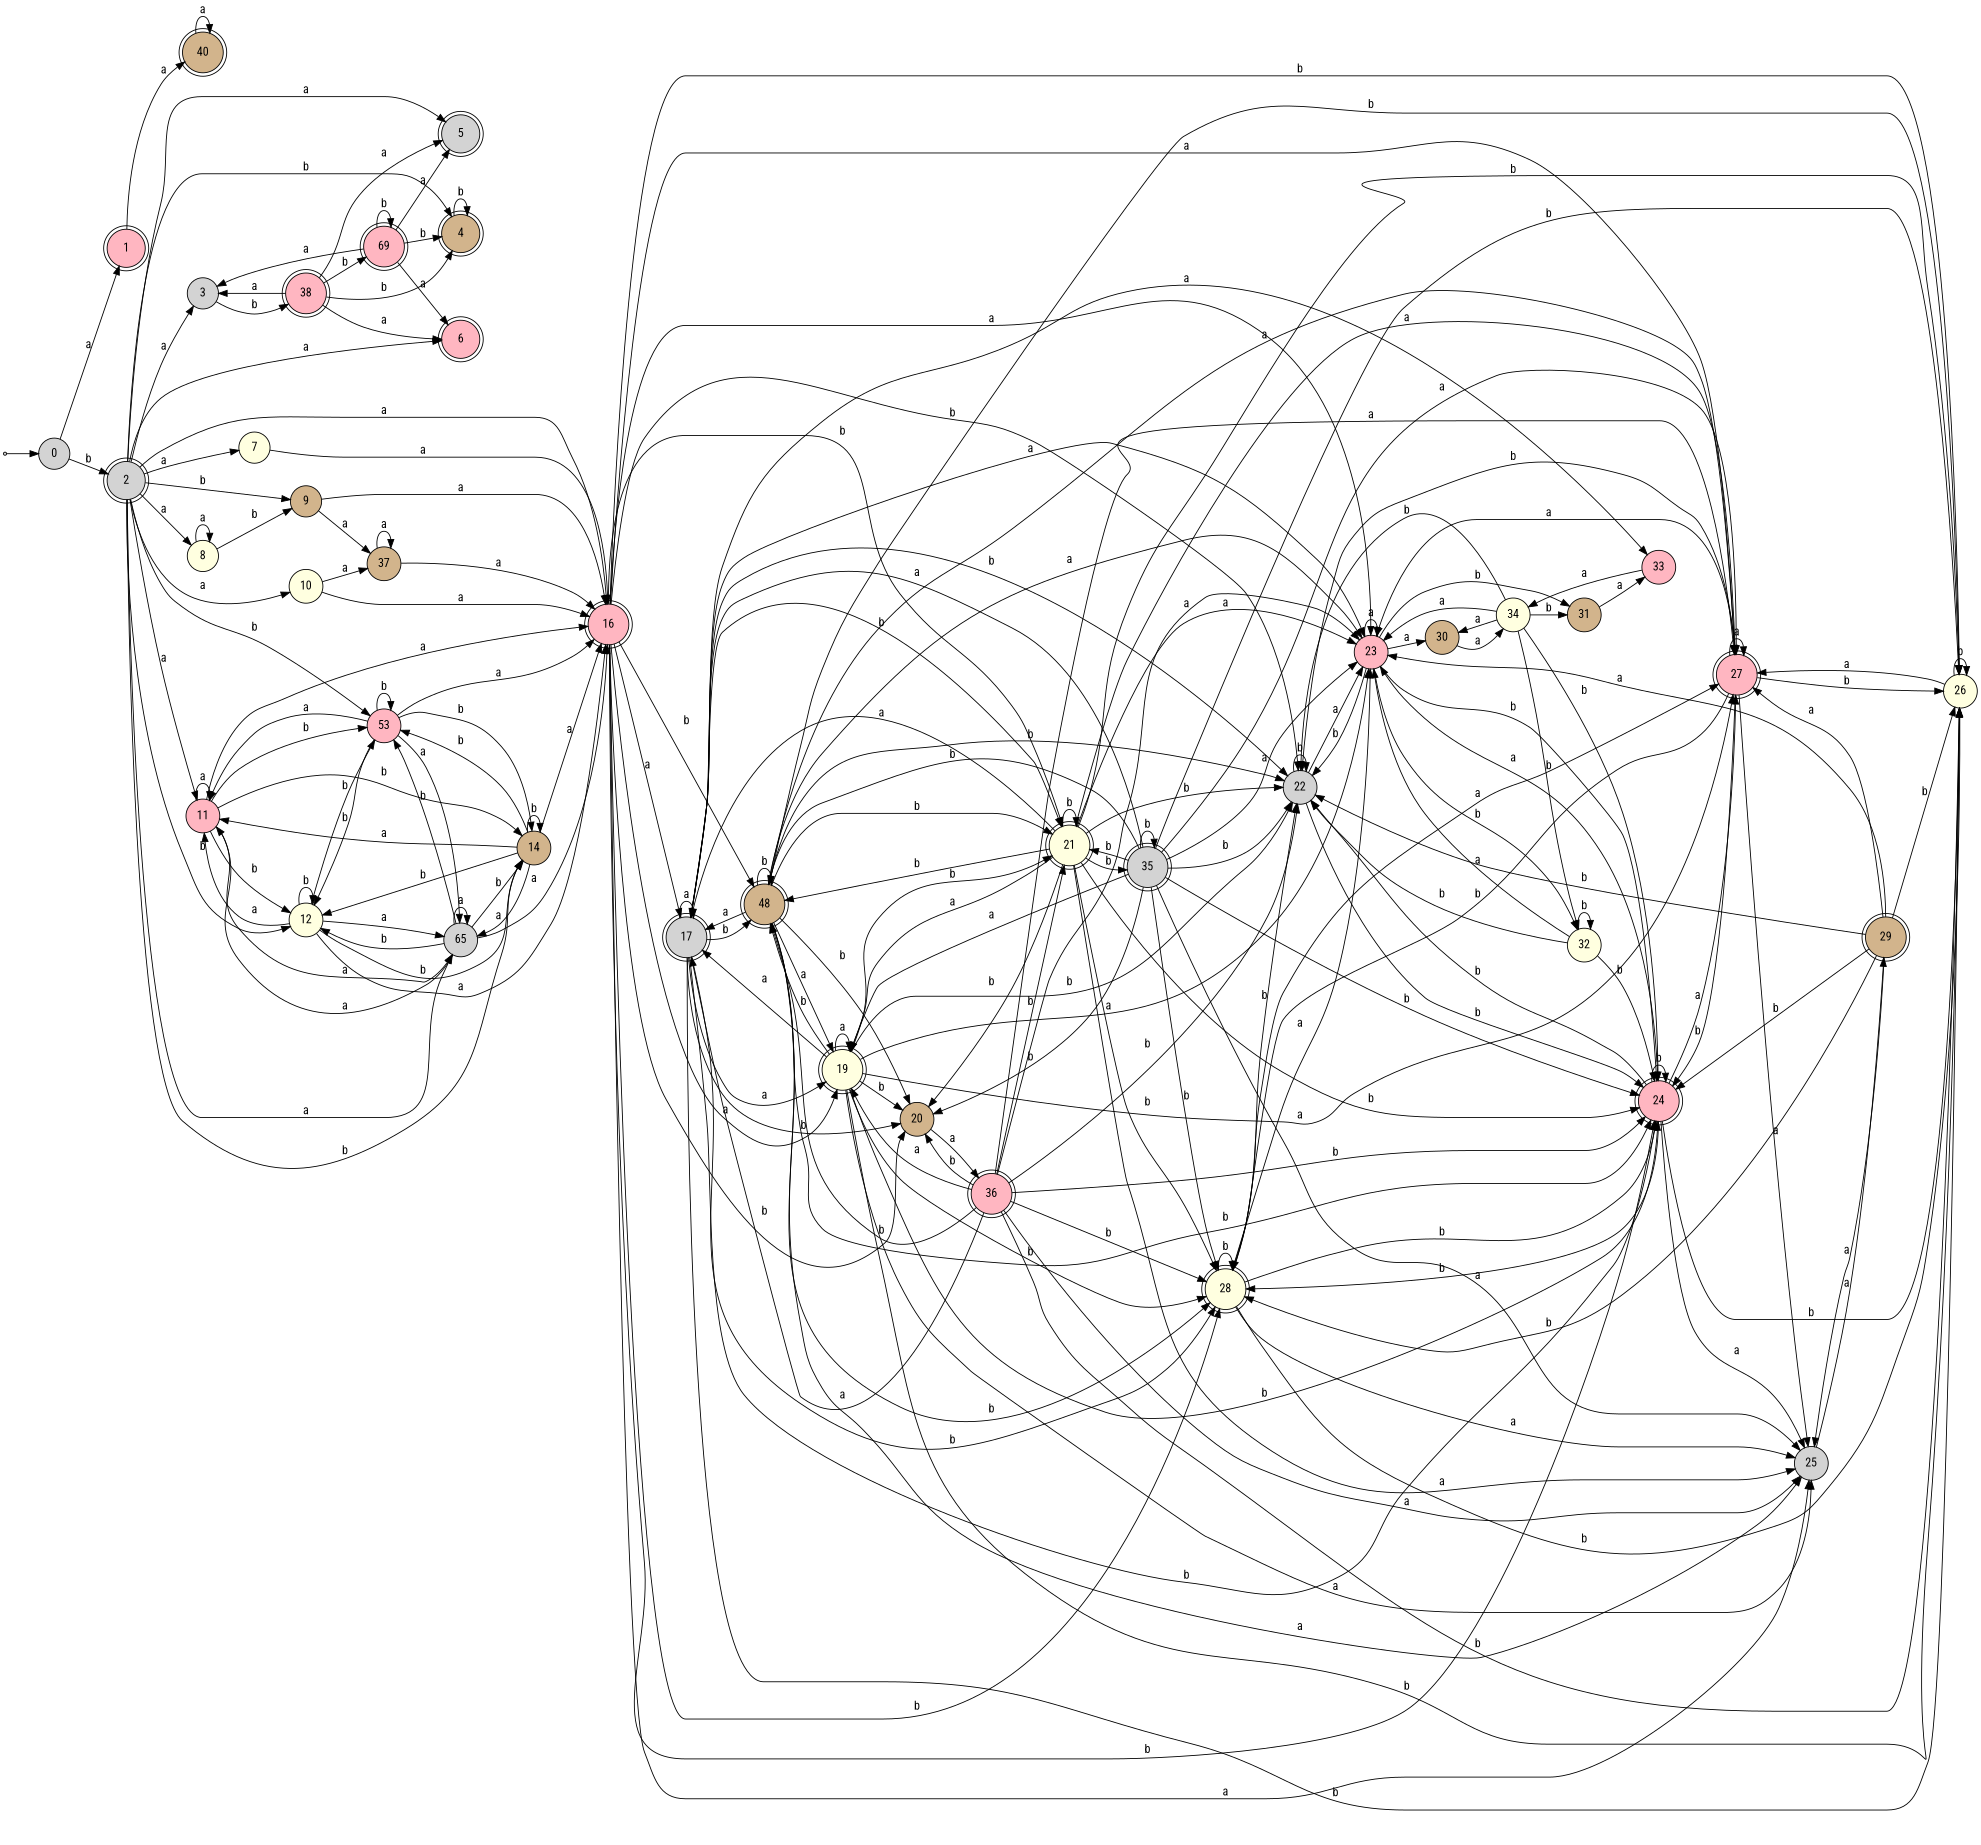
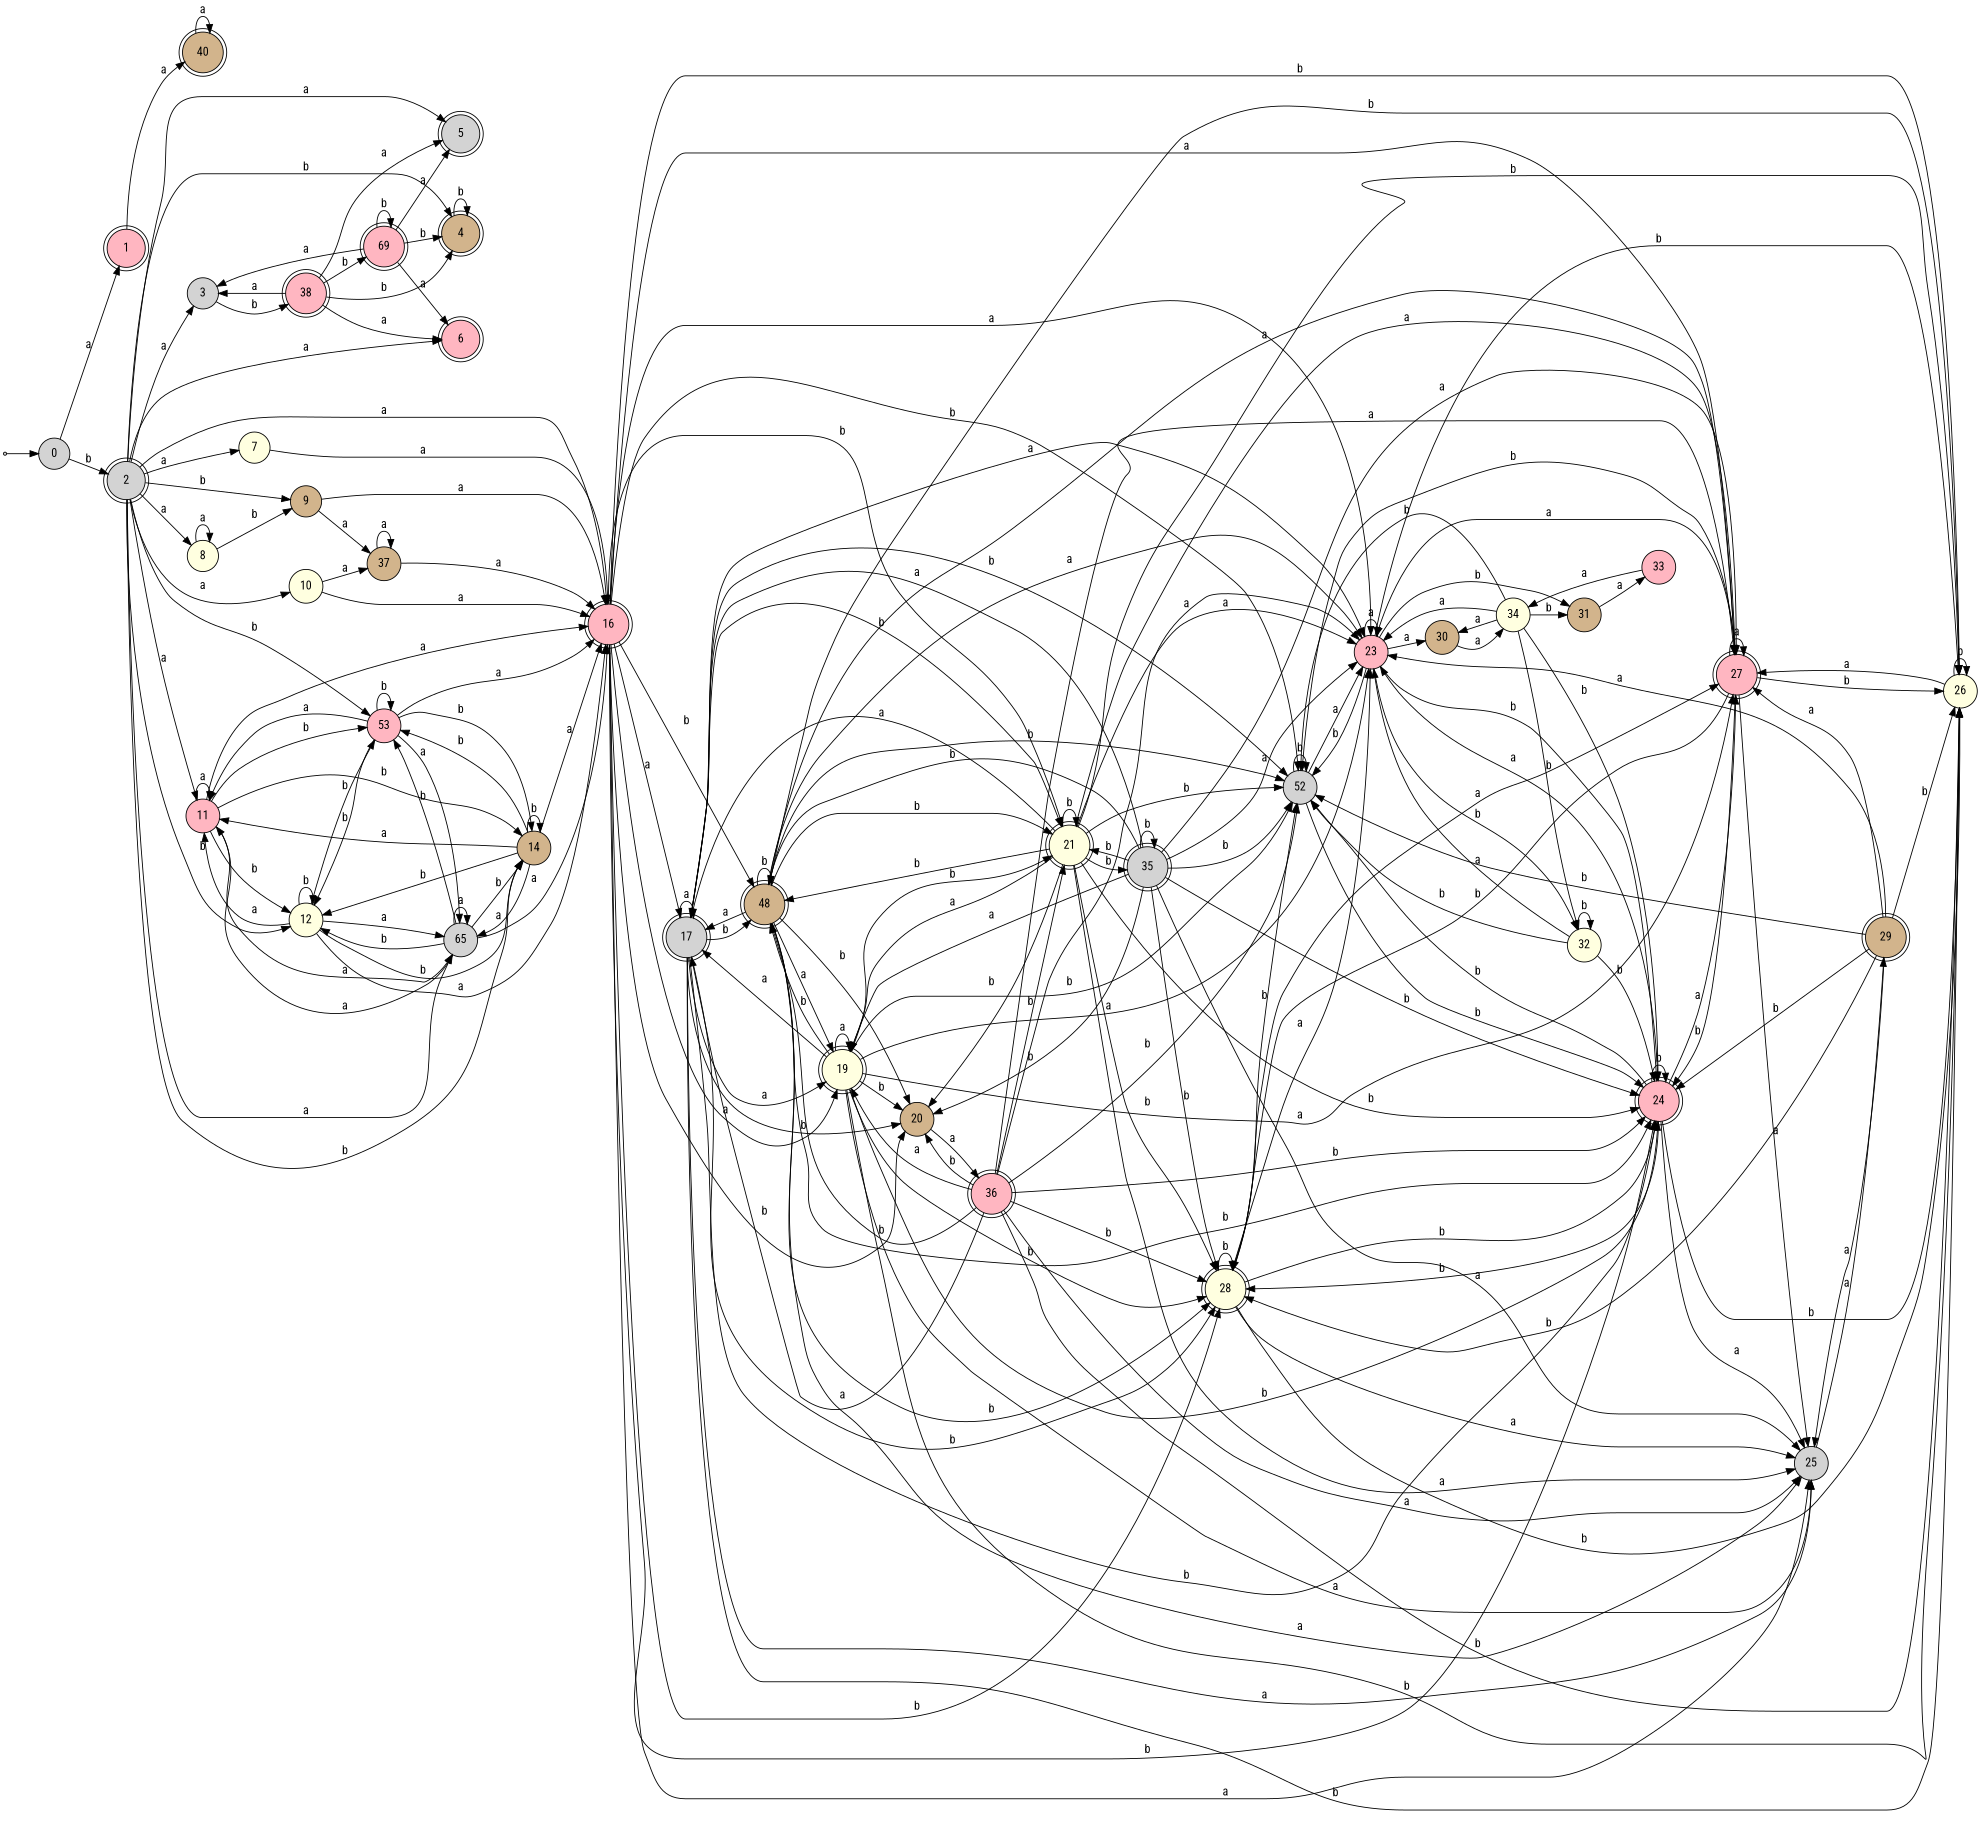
(1569, 217) -> (1730, 246)
(1006, 347) -> (989, 1655)
(1300, 787) -> (1300, 787)
